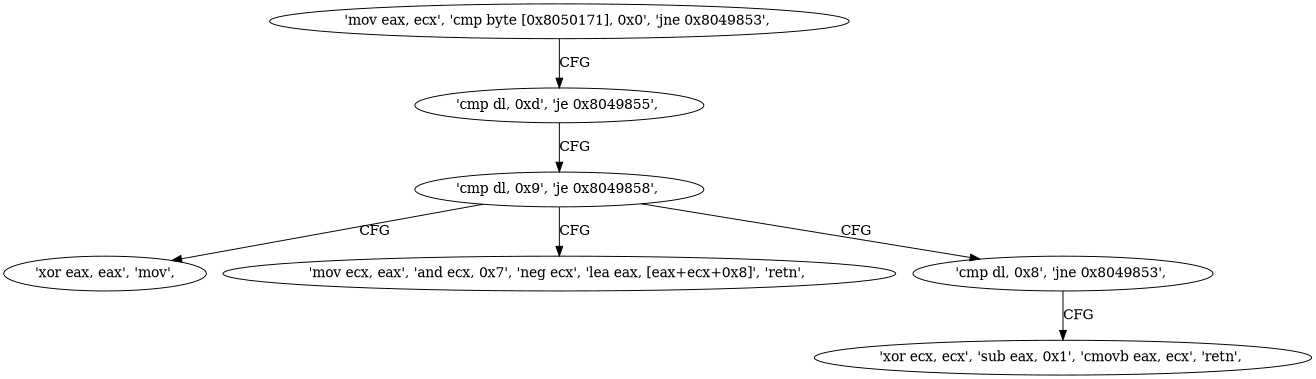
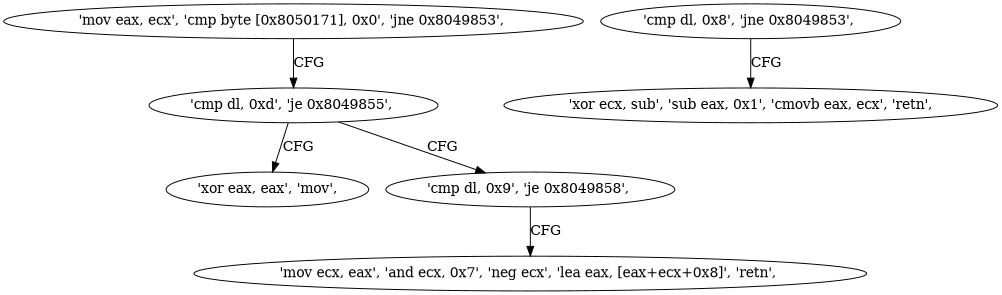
(806, 231) -> none
(332, 232) -> (282, 143)
(1063, 358) -> (751, 105)
